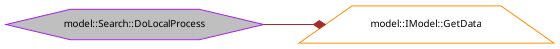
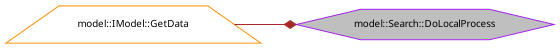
(288, 25) -> (259, 25)
